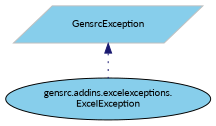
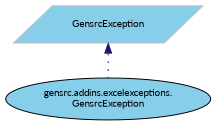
(108, 99) -> (108, 99)
